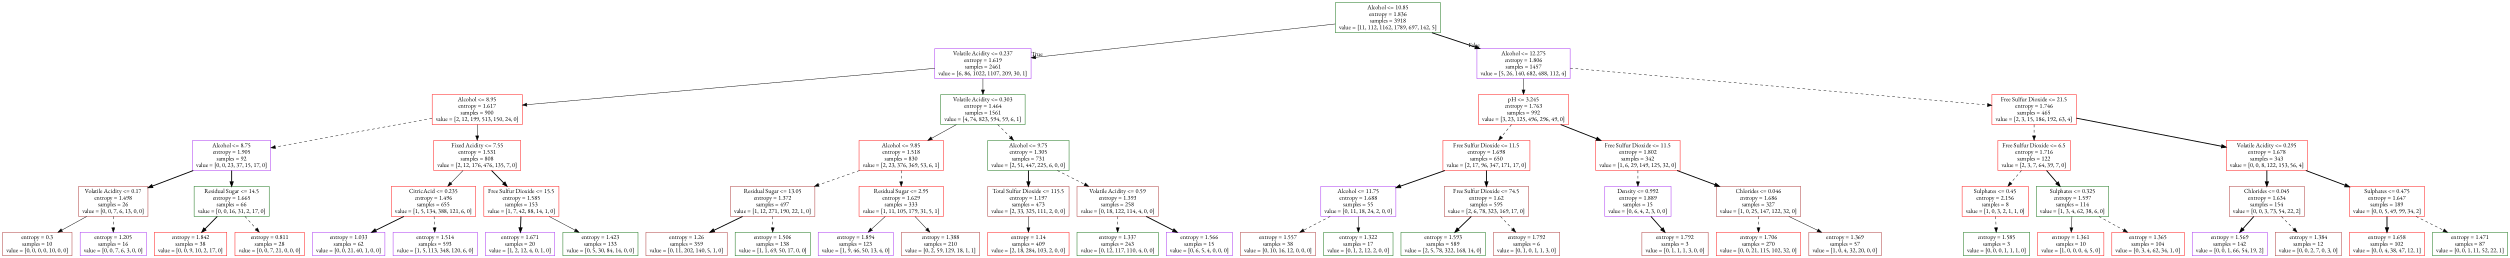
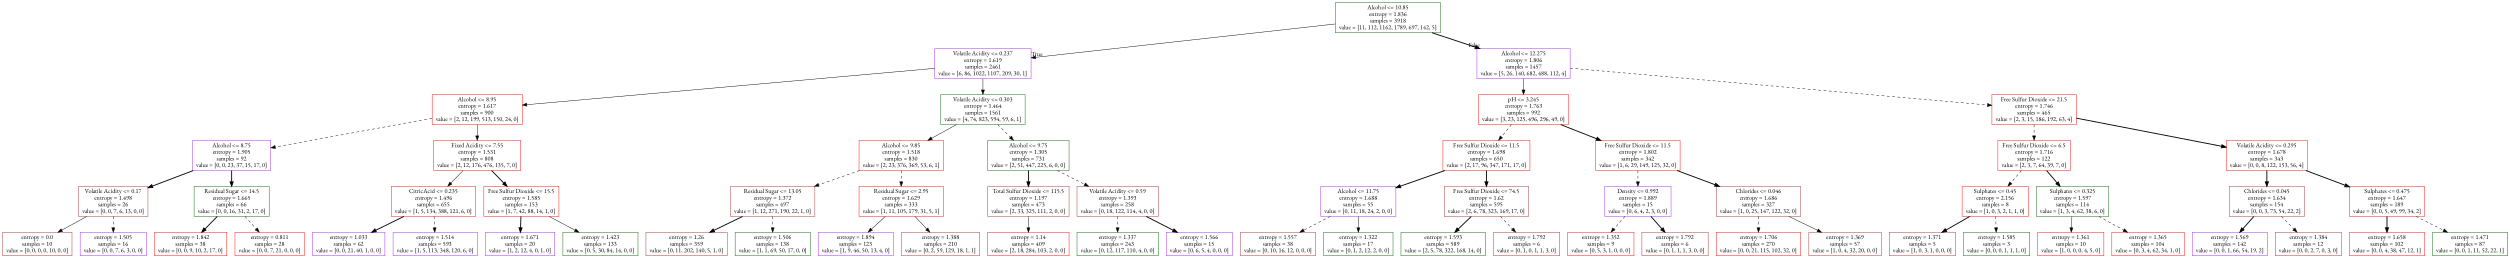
(37, 244) -> (37, 244)
(113, 244) -> (113, 244)
none -> (1601, 244)
(1675, 244) -> (1675, 244)
none -> (1922, 244)
